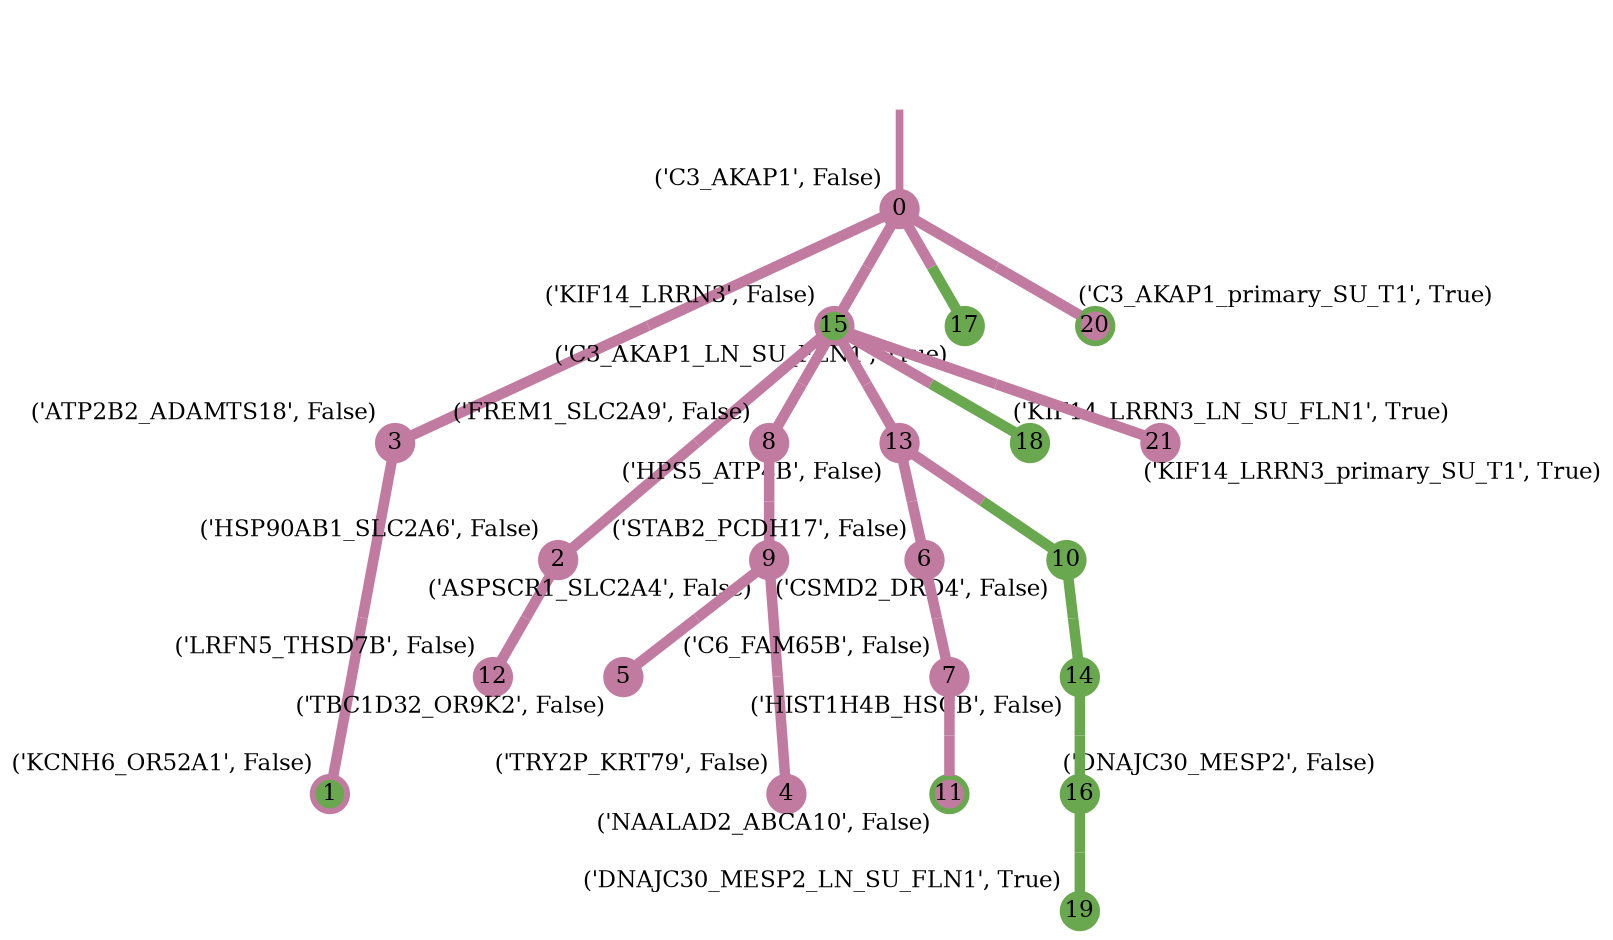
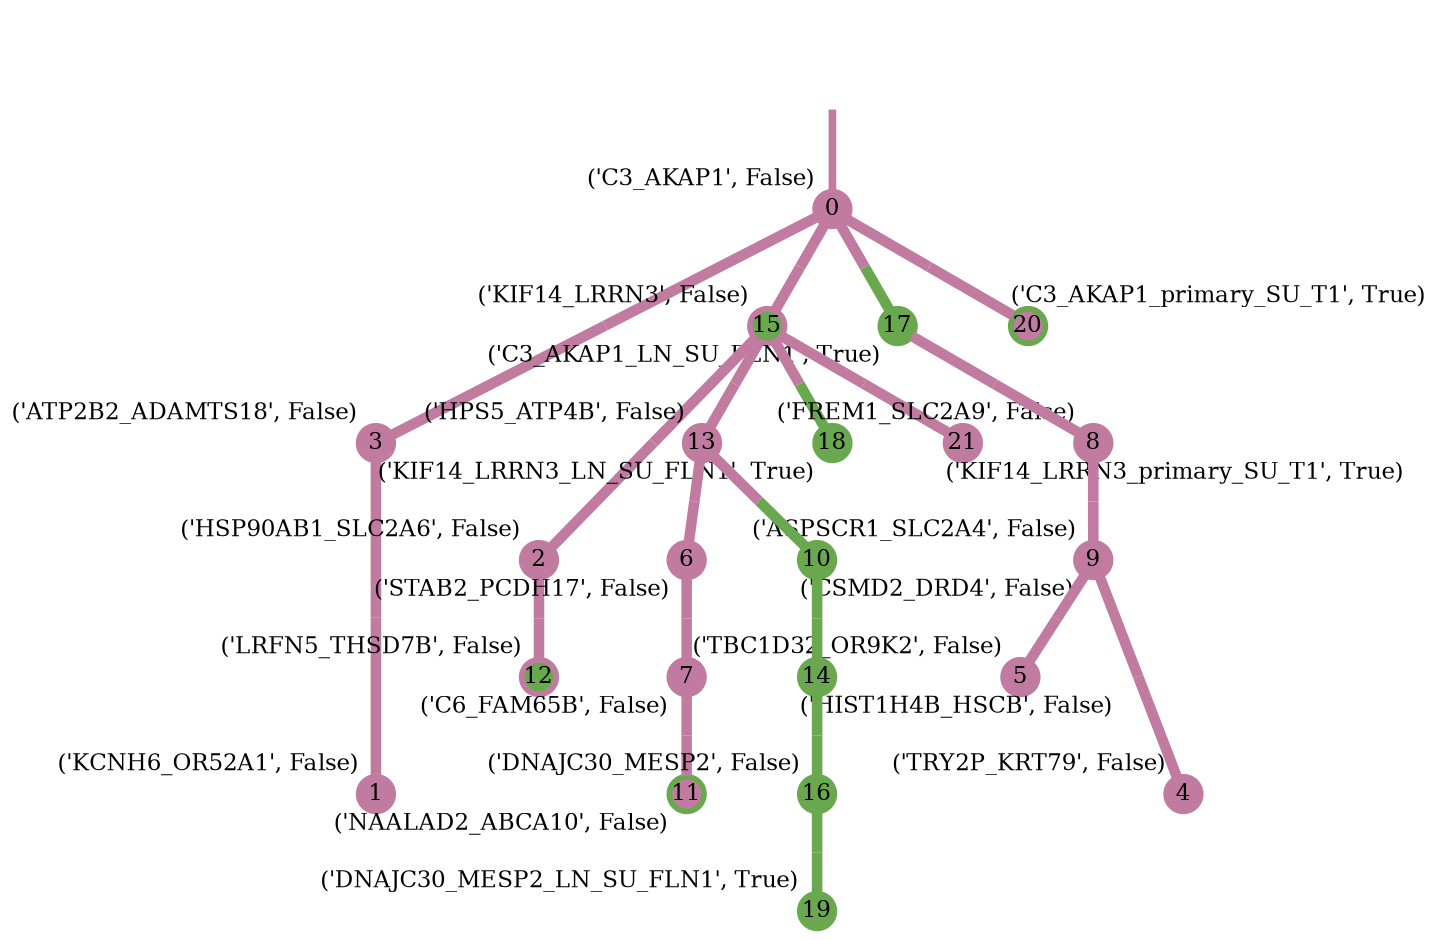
(802, 384) -> (995, 384)
(493, 677) -> (539, 677)
(330, 794) -> (376, 794)
